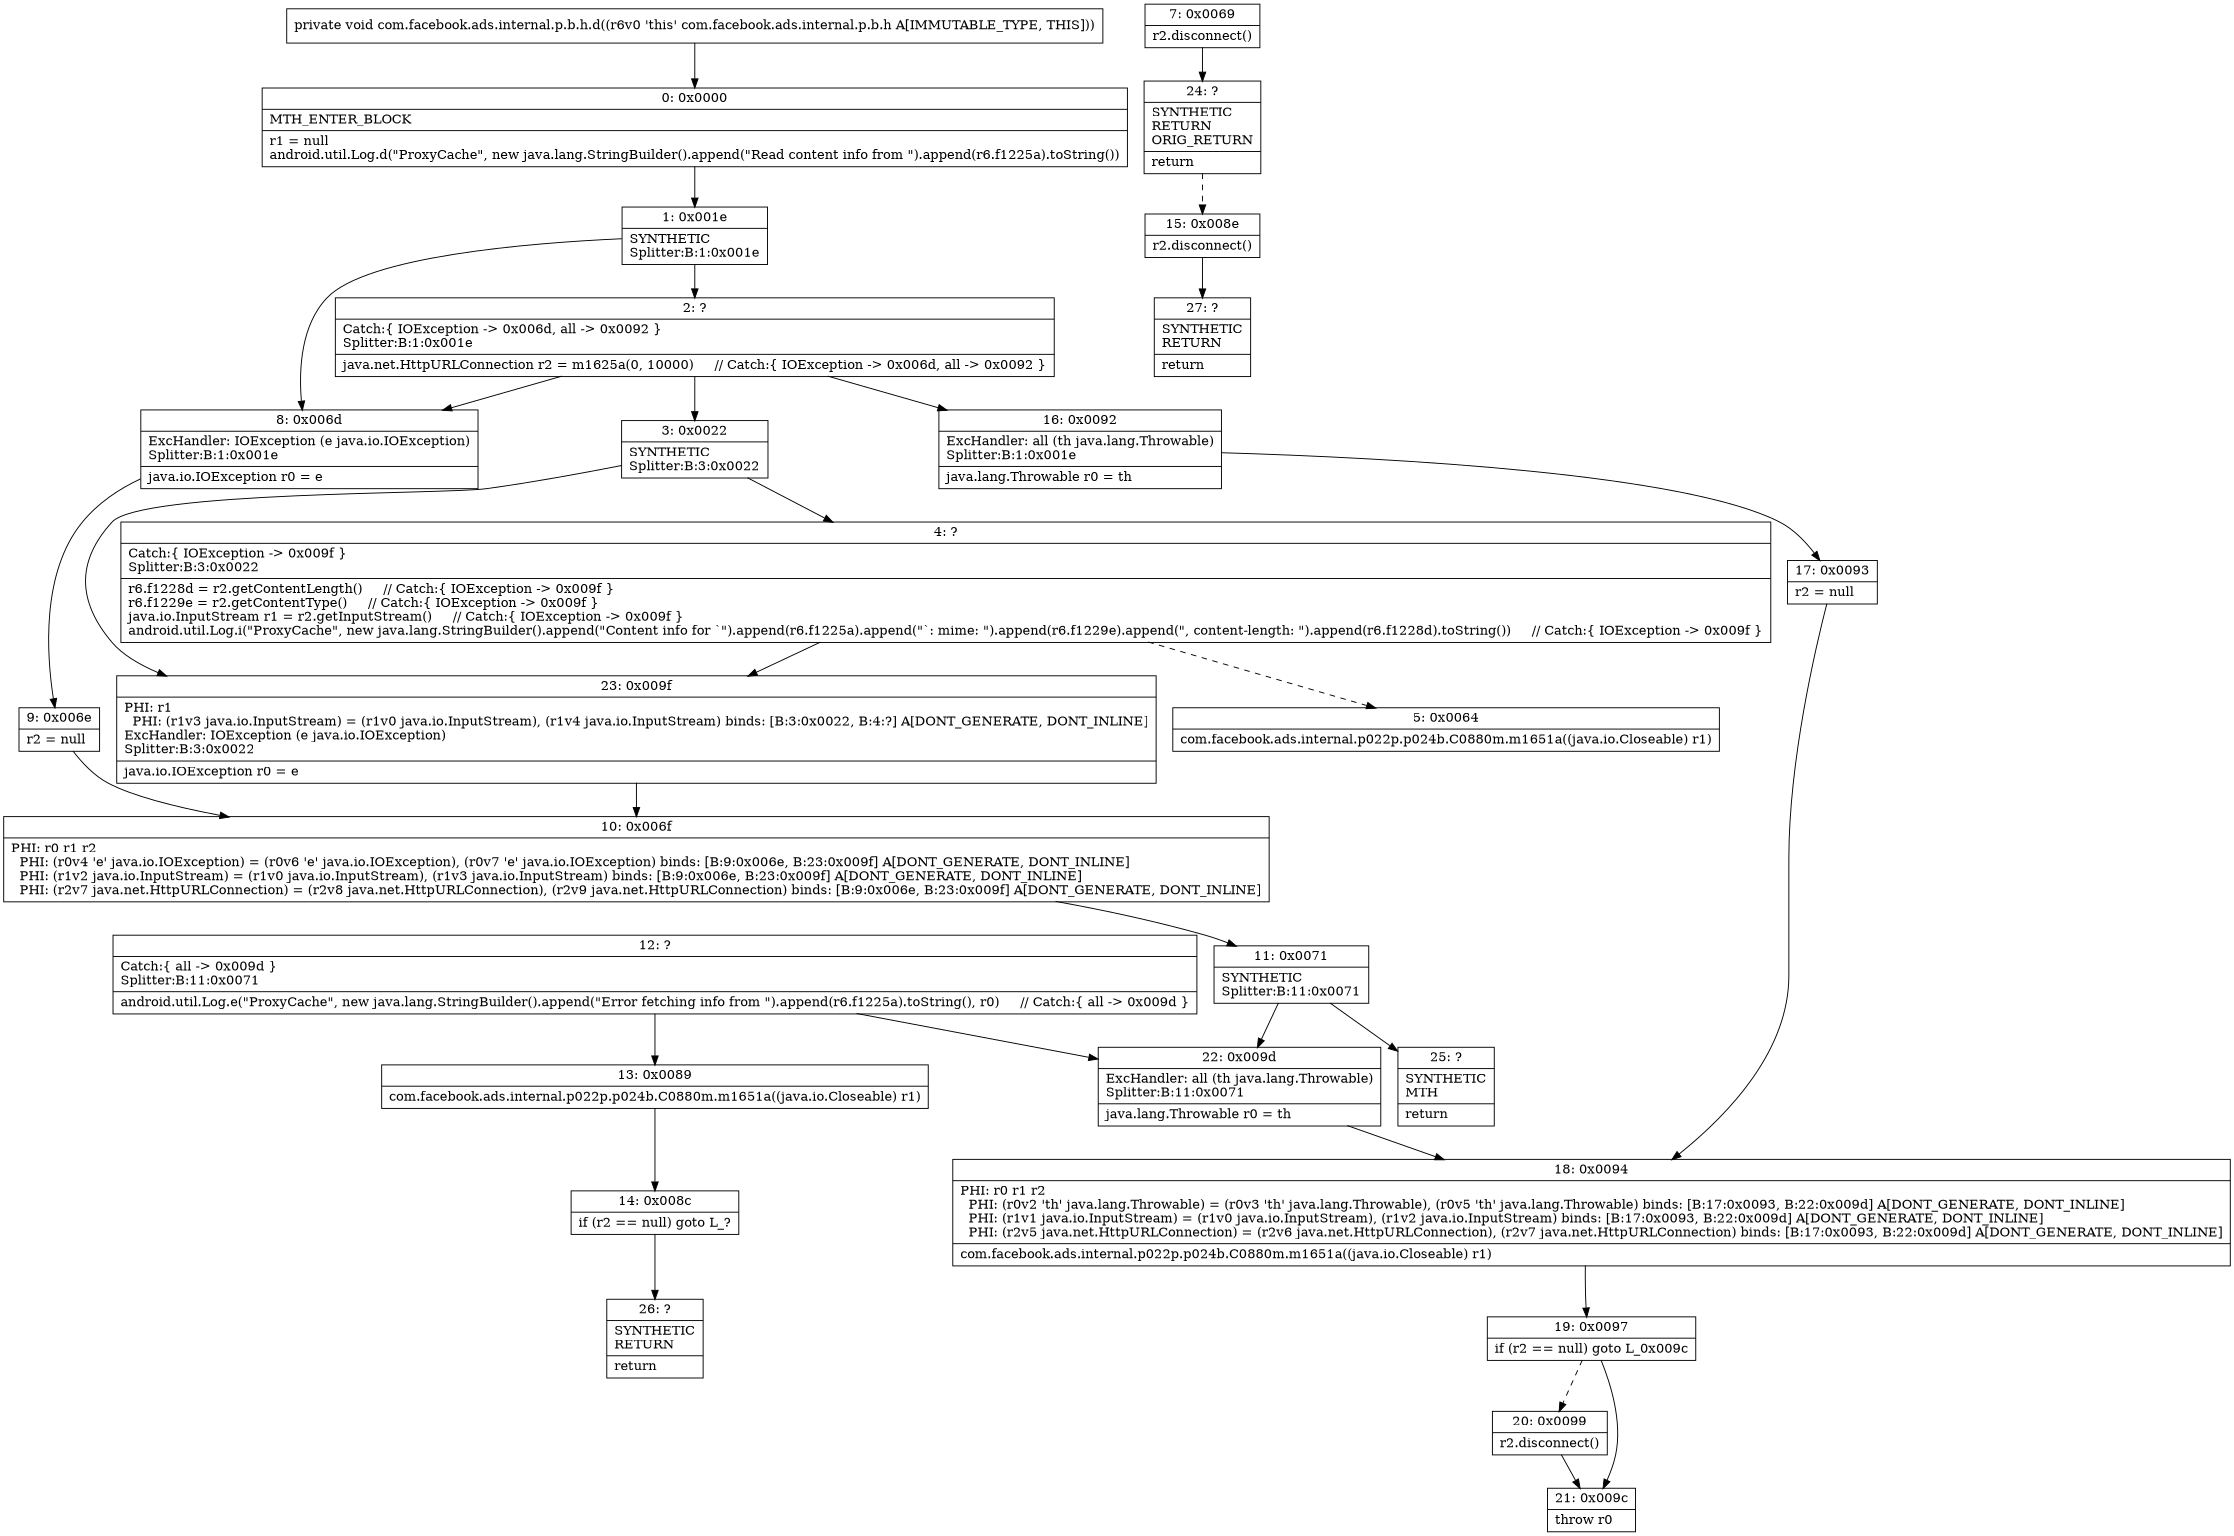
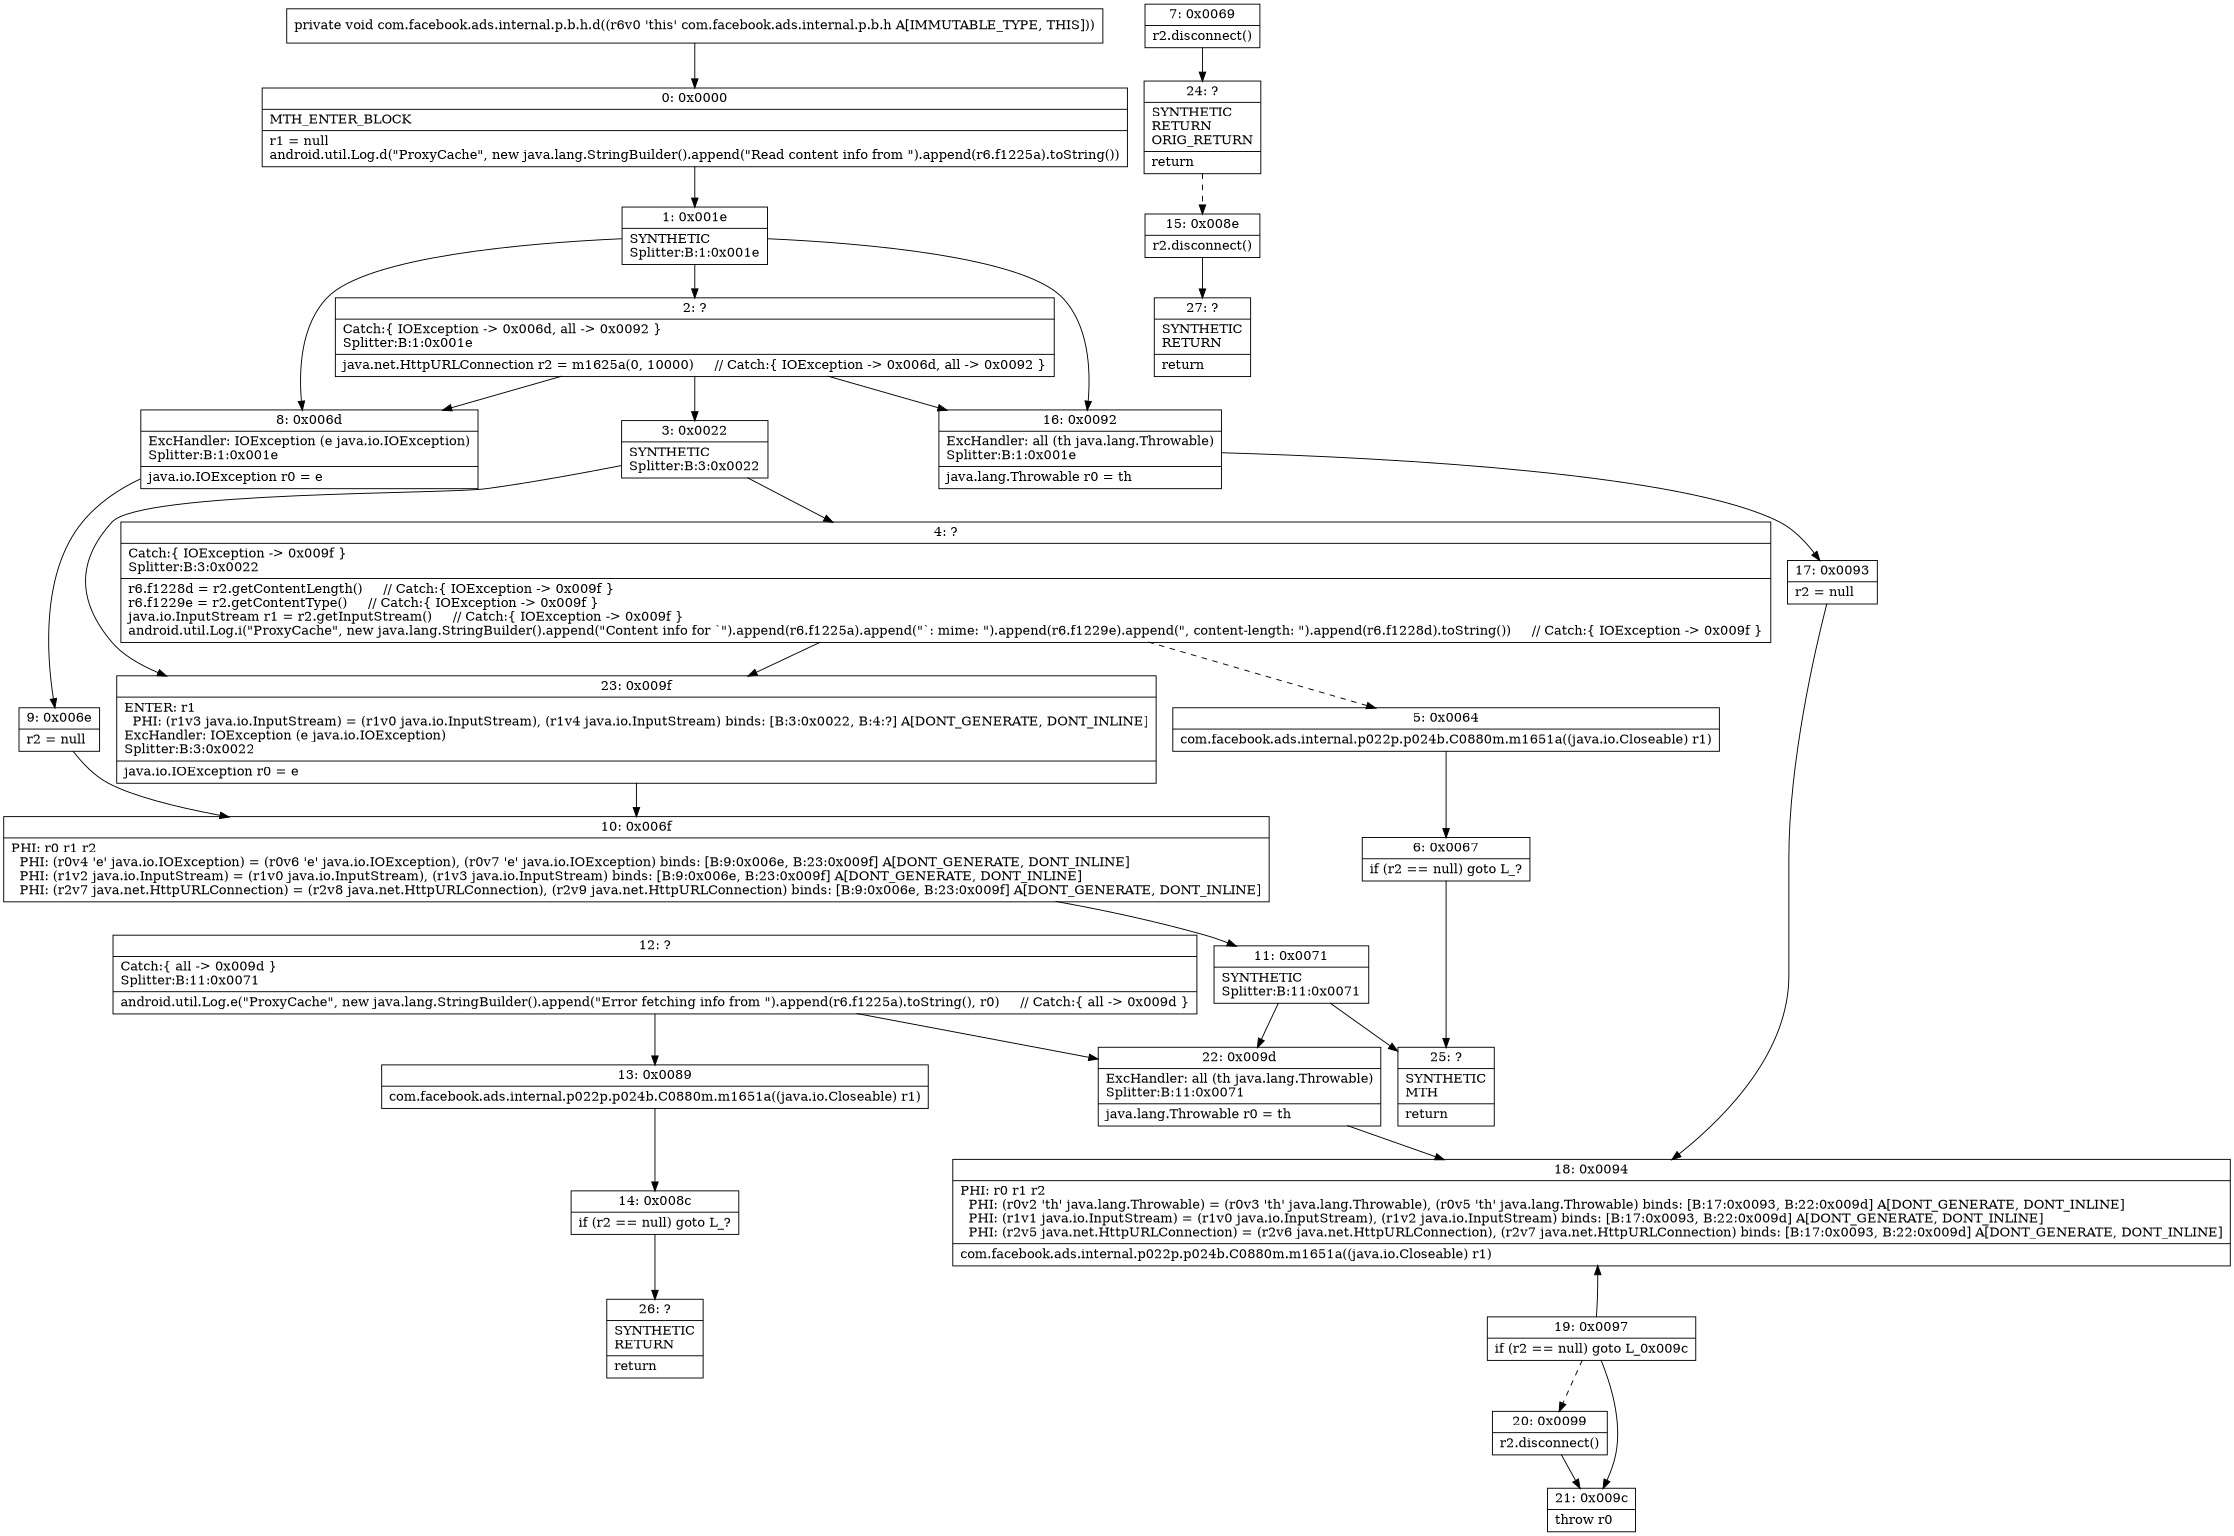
none -> (973, 261)
(151, 708) -> (162, 708)
none -> (1446, 859)
(1585, 1287) -> (1597, 1296)
